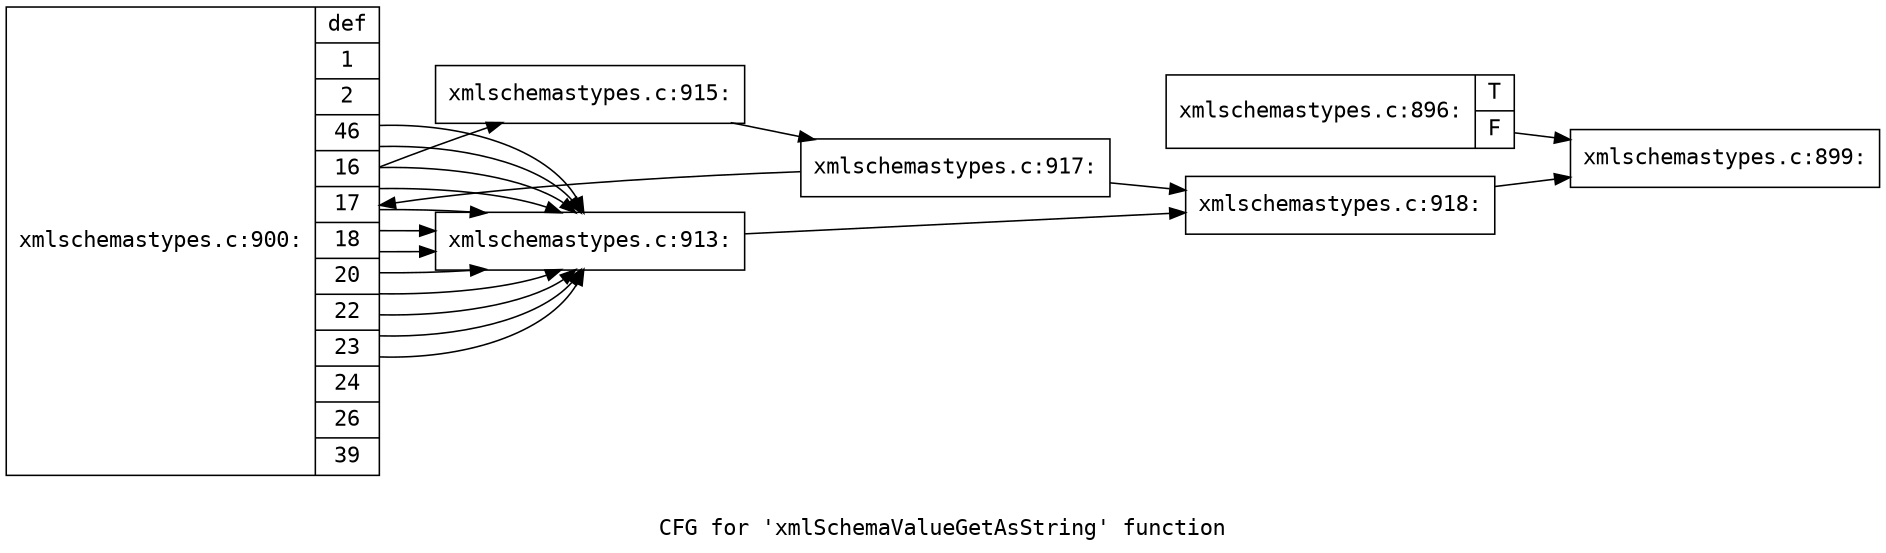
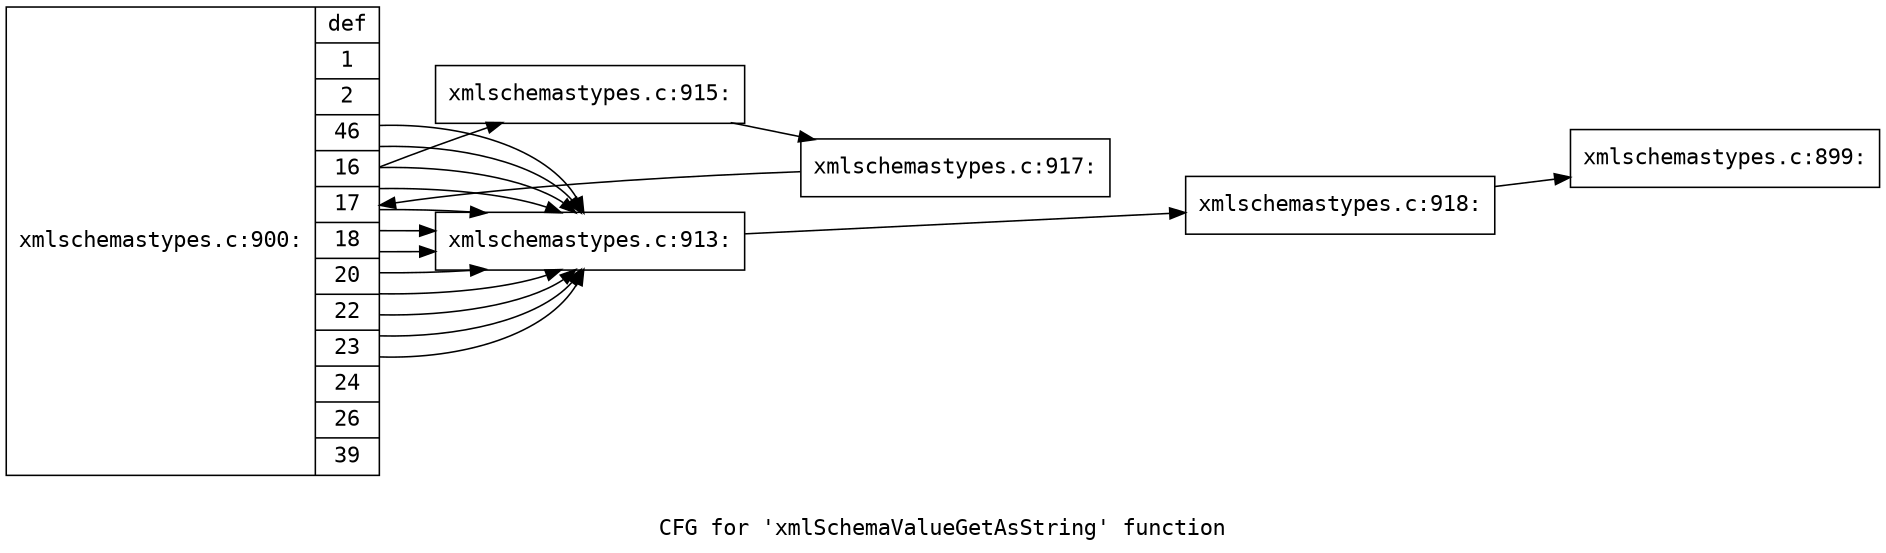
(1340, 112) -> none
(1140, 186) -> none
